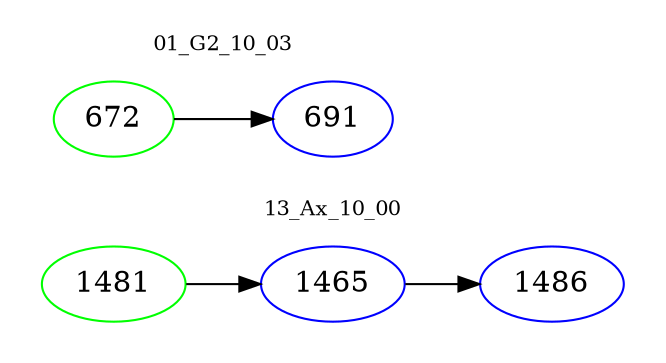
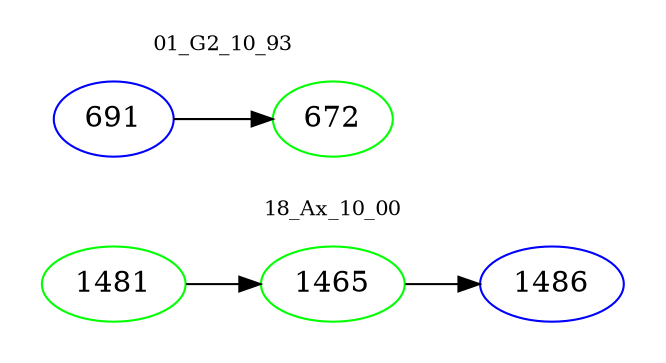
(223, 45) -> (223, 45)
(213, 119) -> (213, 119)
(333, 210) -> (333, 210)
(333, 284) -> (333, 284)
